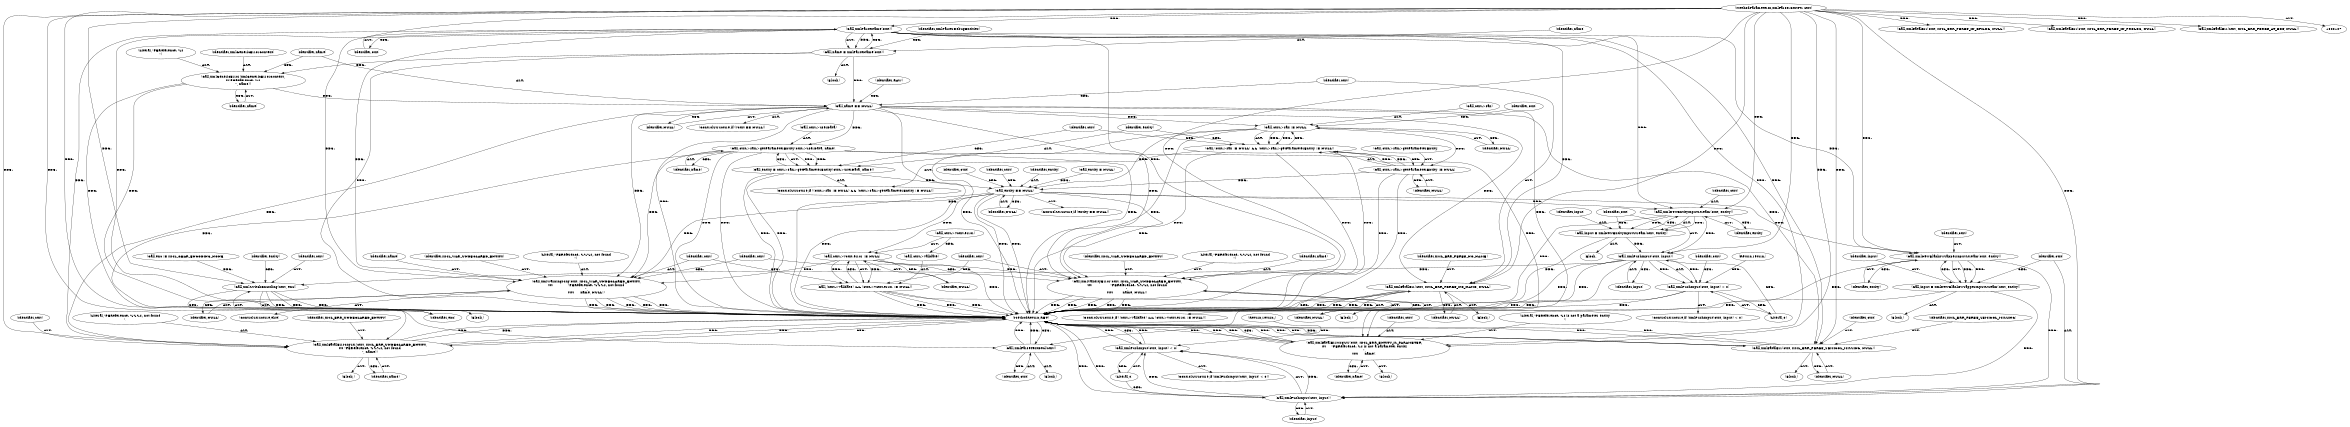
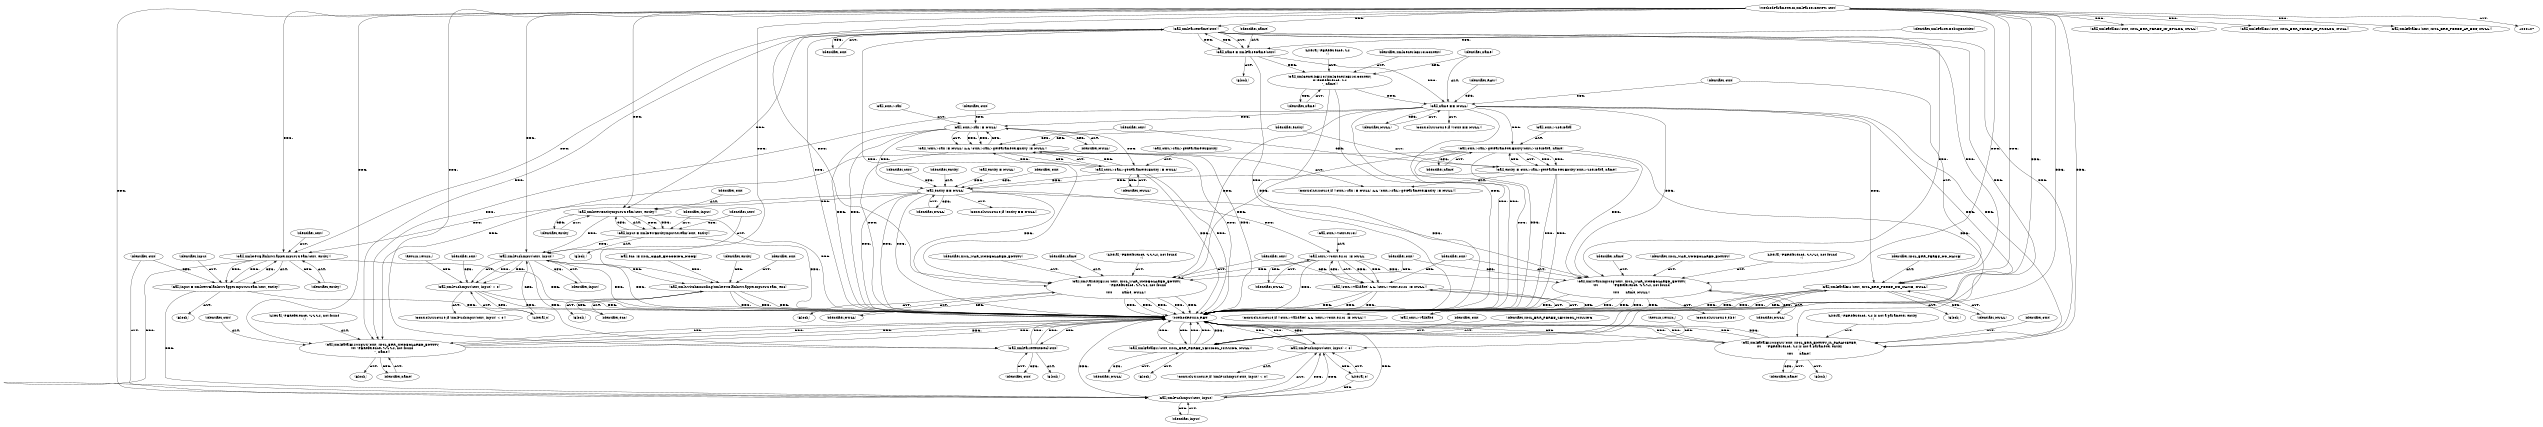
(942, 245) -> (1582, 303)
(265, 287) -> (729, 287)
(347, 318) -> none
